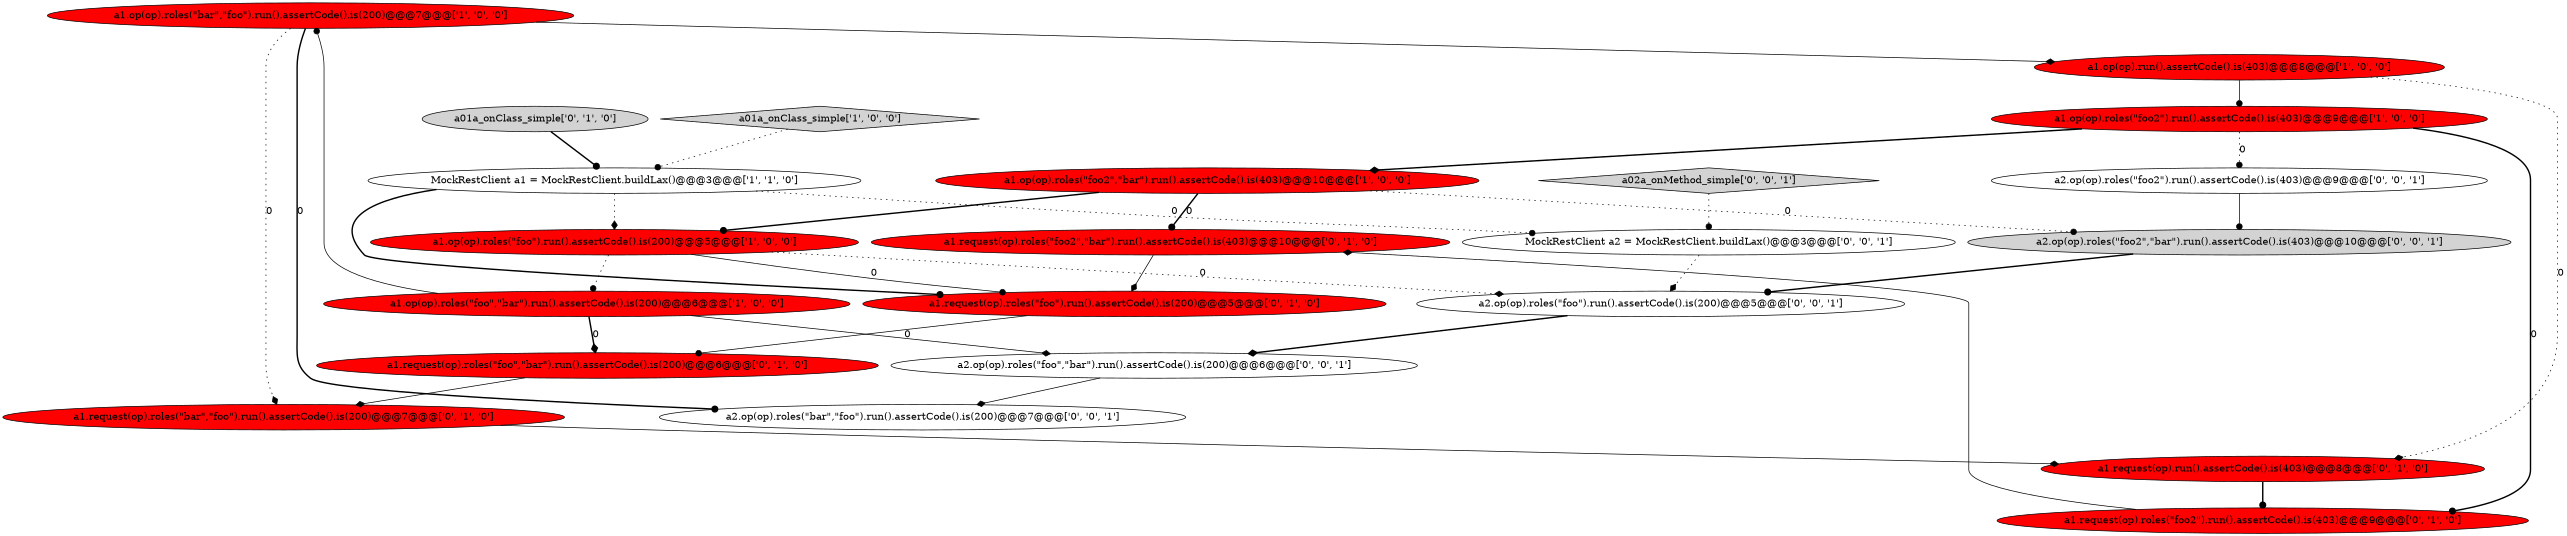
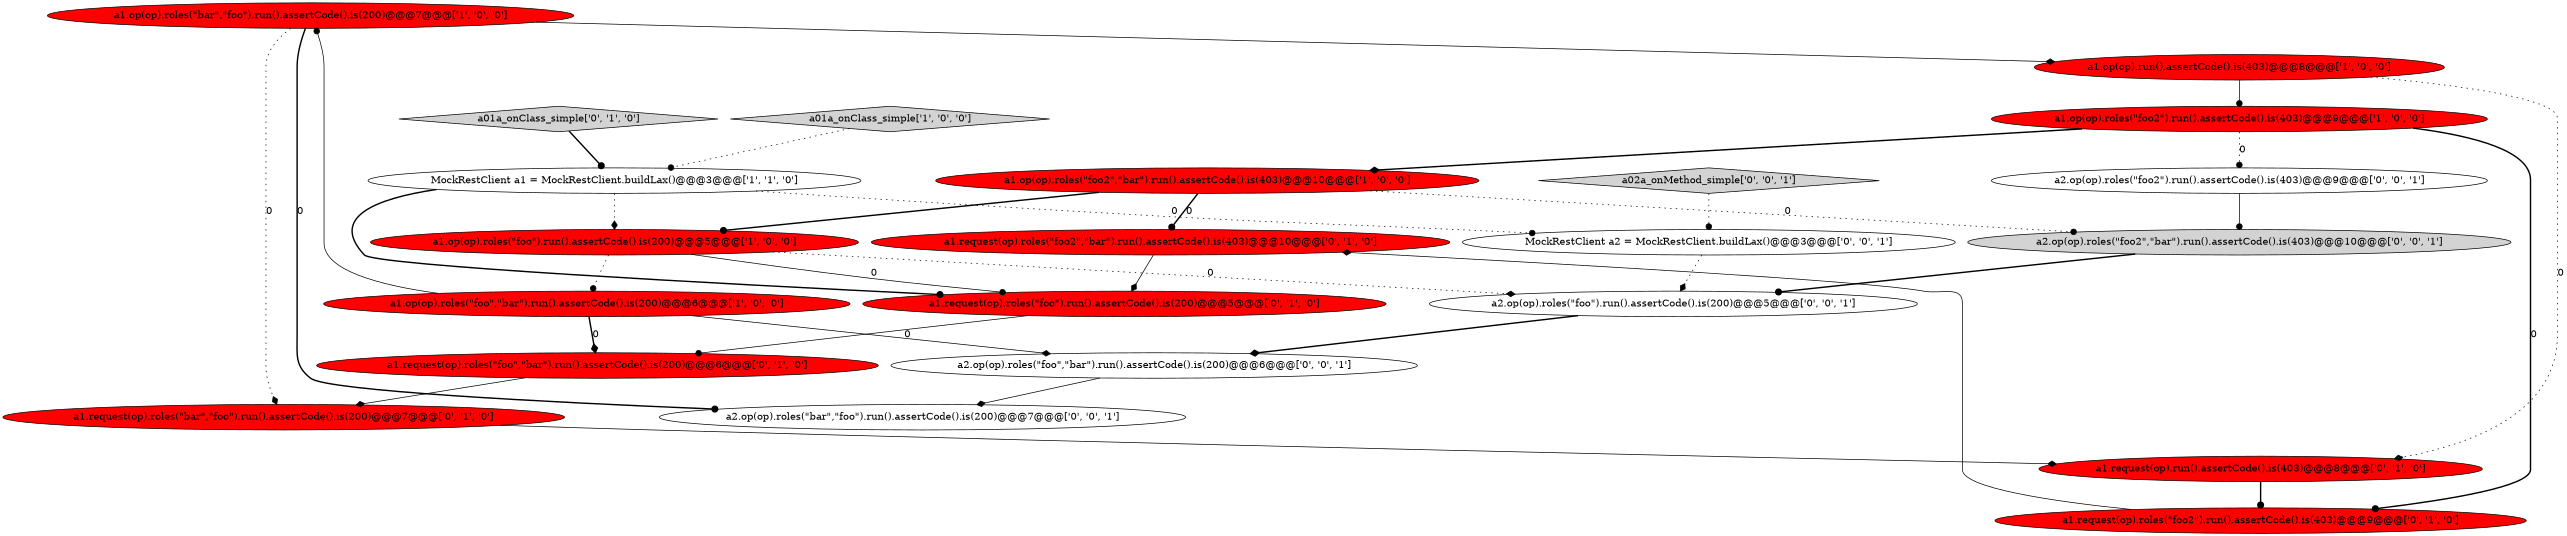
(535, 119) -> (558, 119)
